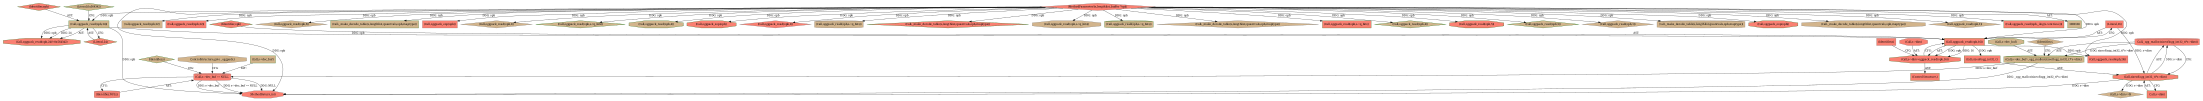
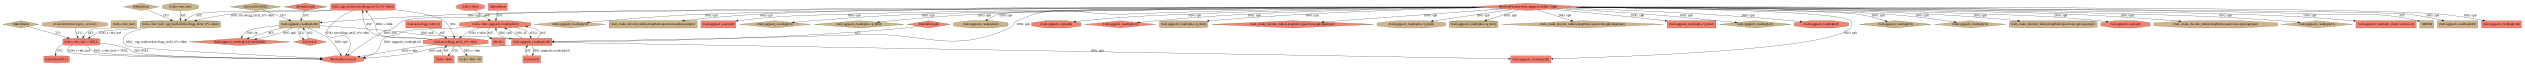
(1098, 7) -> (1528, 7)
none -> (412, 30)
(2112, 33) -> (552, 51)
none -> (327, 35)
(42, 42) -> (239, 42)
(2133, 48) -> (470, 31)
(1977, 49) -> (438, 48)
(1929, 51) -> (534, 33)
(212, 59) -> (75, 24)
(1925, 77) -> (498, 42)
(156, 86) -> none
(2121, 94) -> (470, 59)
